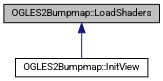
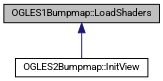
(82, 14) -> (82, 14)
